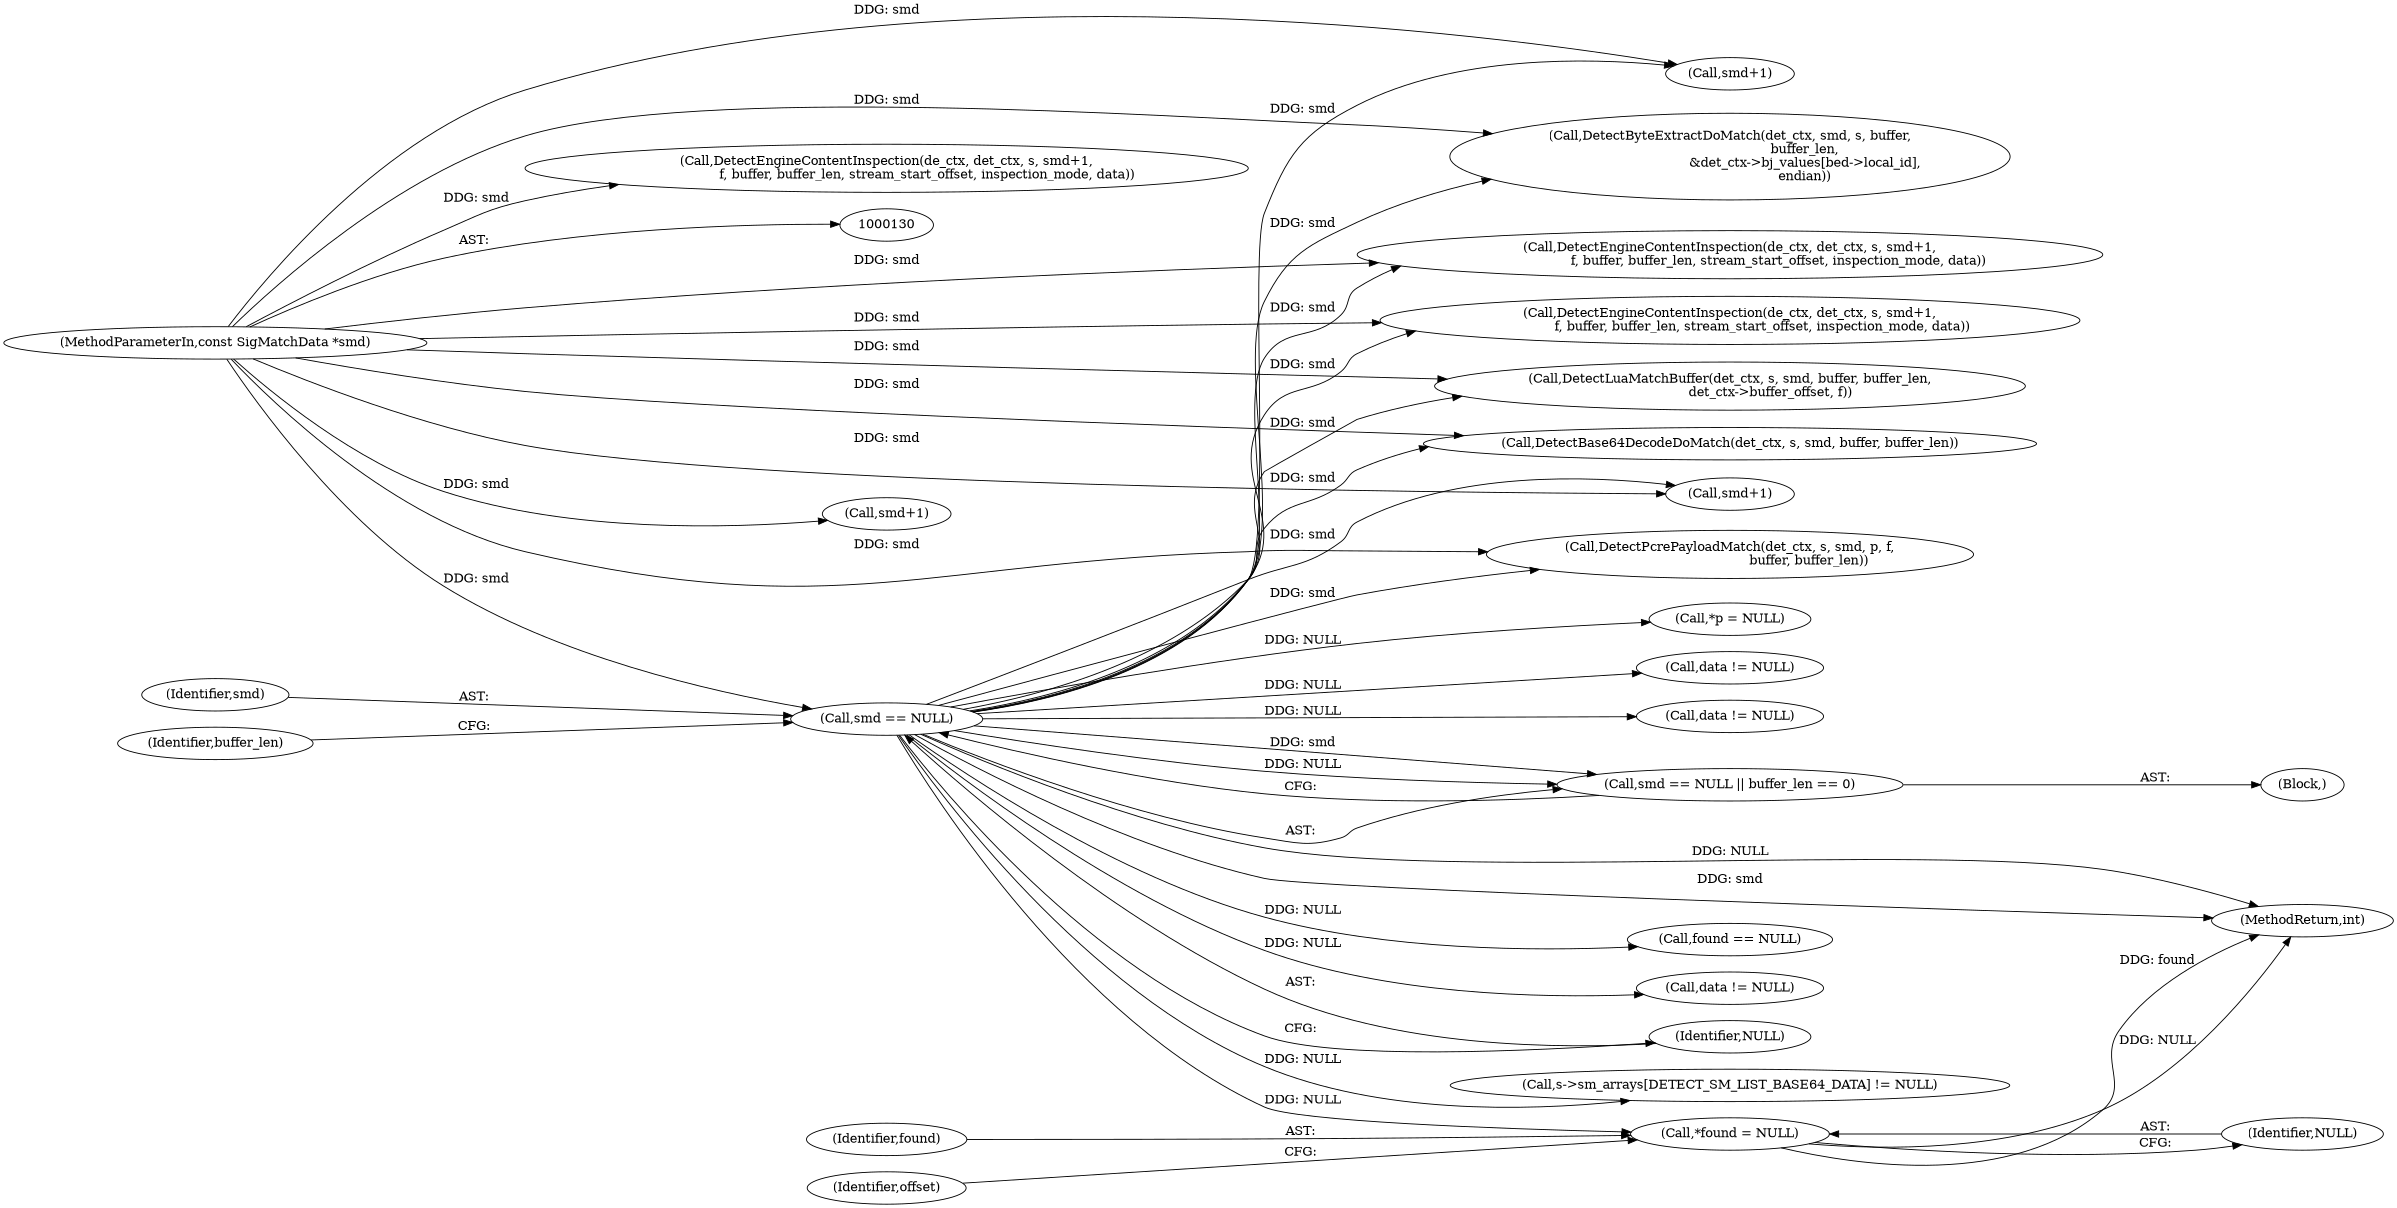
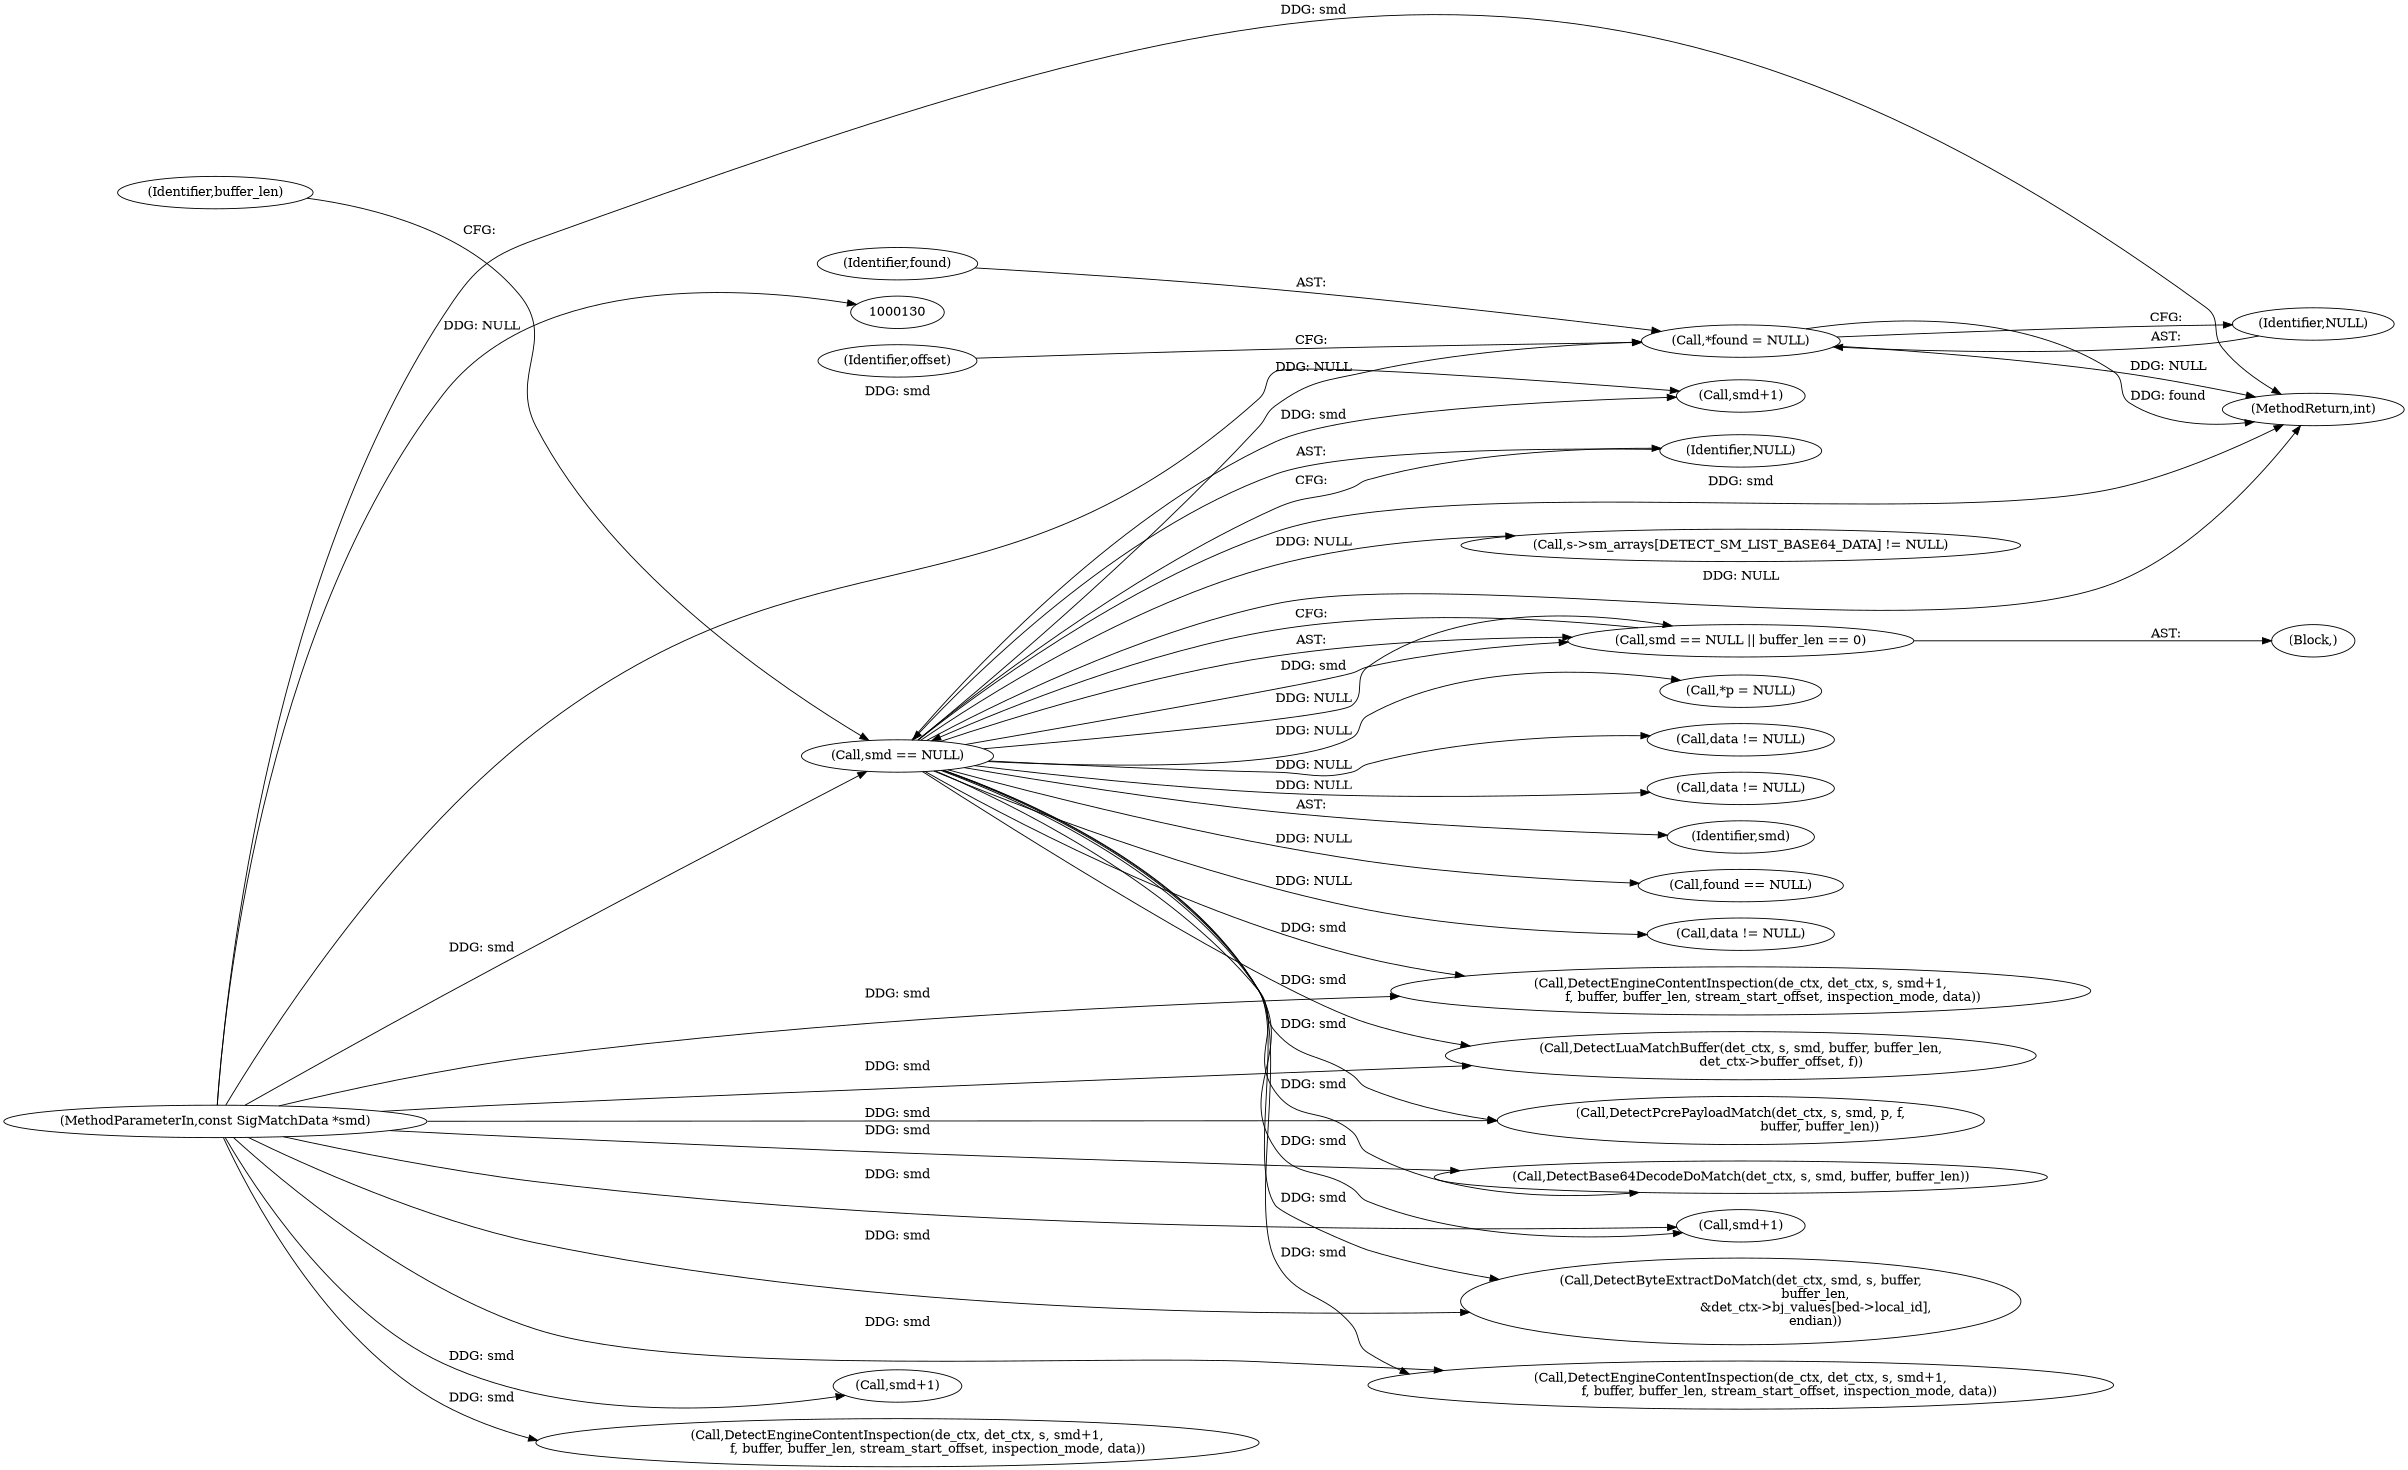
none -> (976, 92)
(476, 241) -> (482, 326)
(536, 706) -> (1310, 815)
